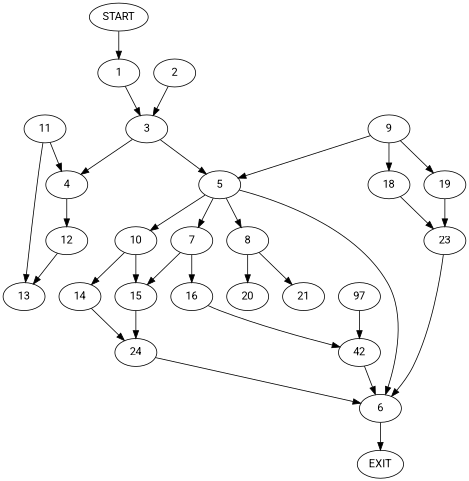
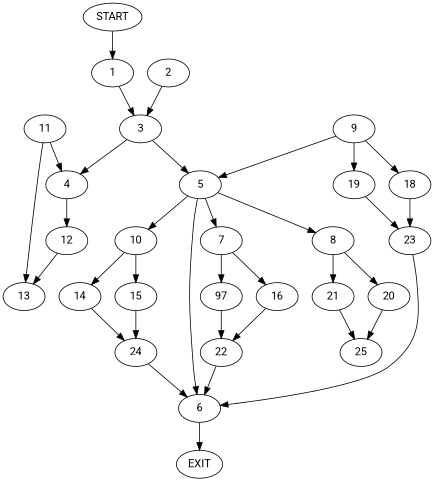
(167, 266) -> (221, 265)
(359, 352) -> (221, 352)
none -> (361, 352)
